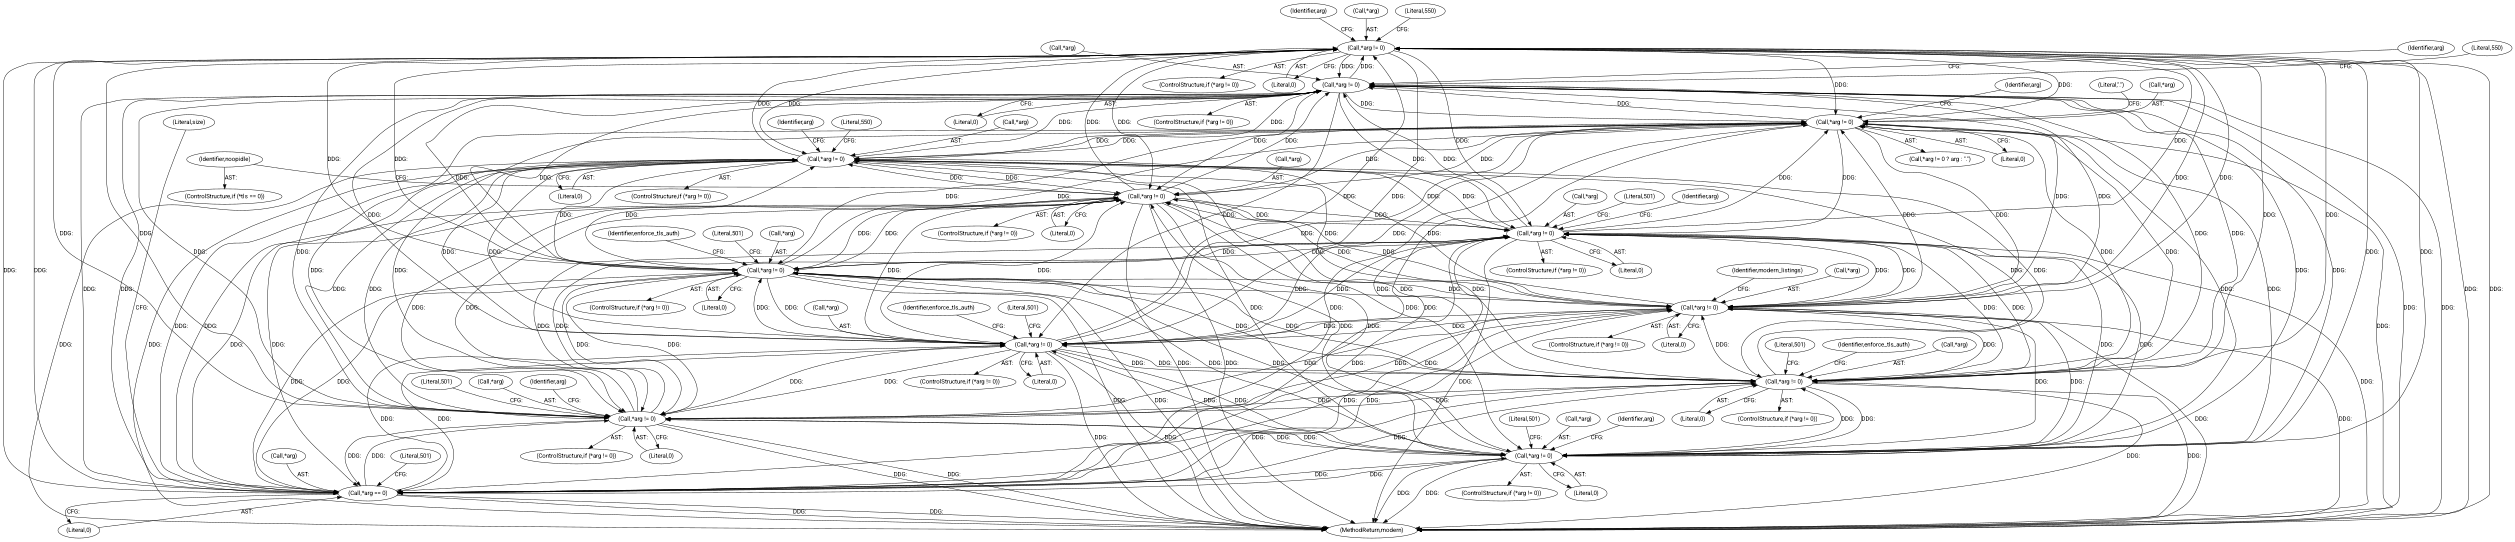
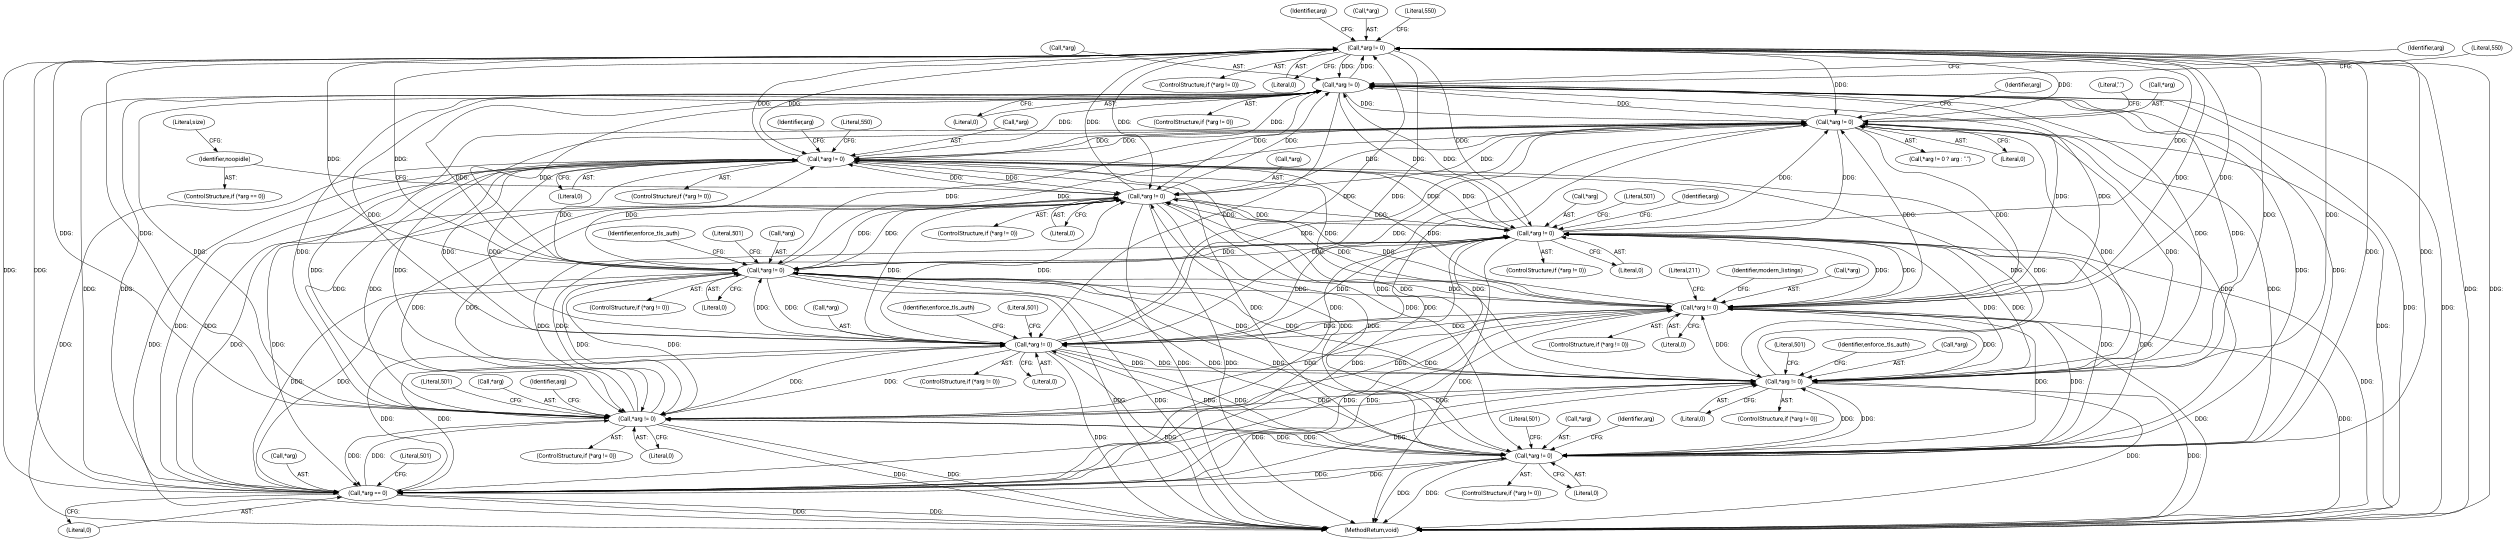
(225, 197) -> (225, 197)
none -> (1684, 271)
(130, 388) -> (205, 139)
(1372, 530) -> (1372, 530)
